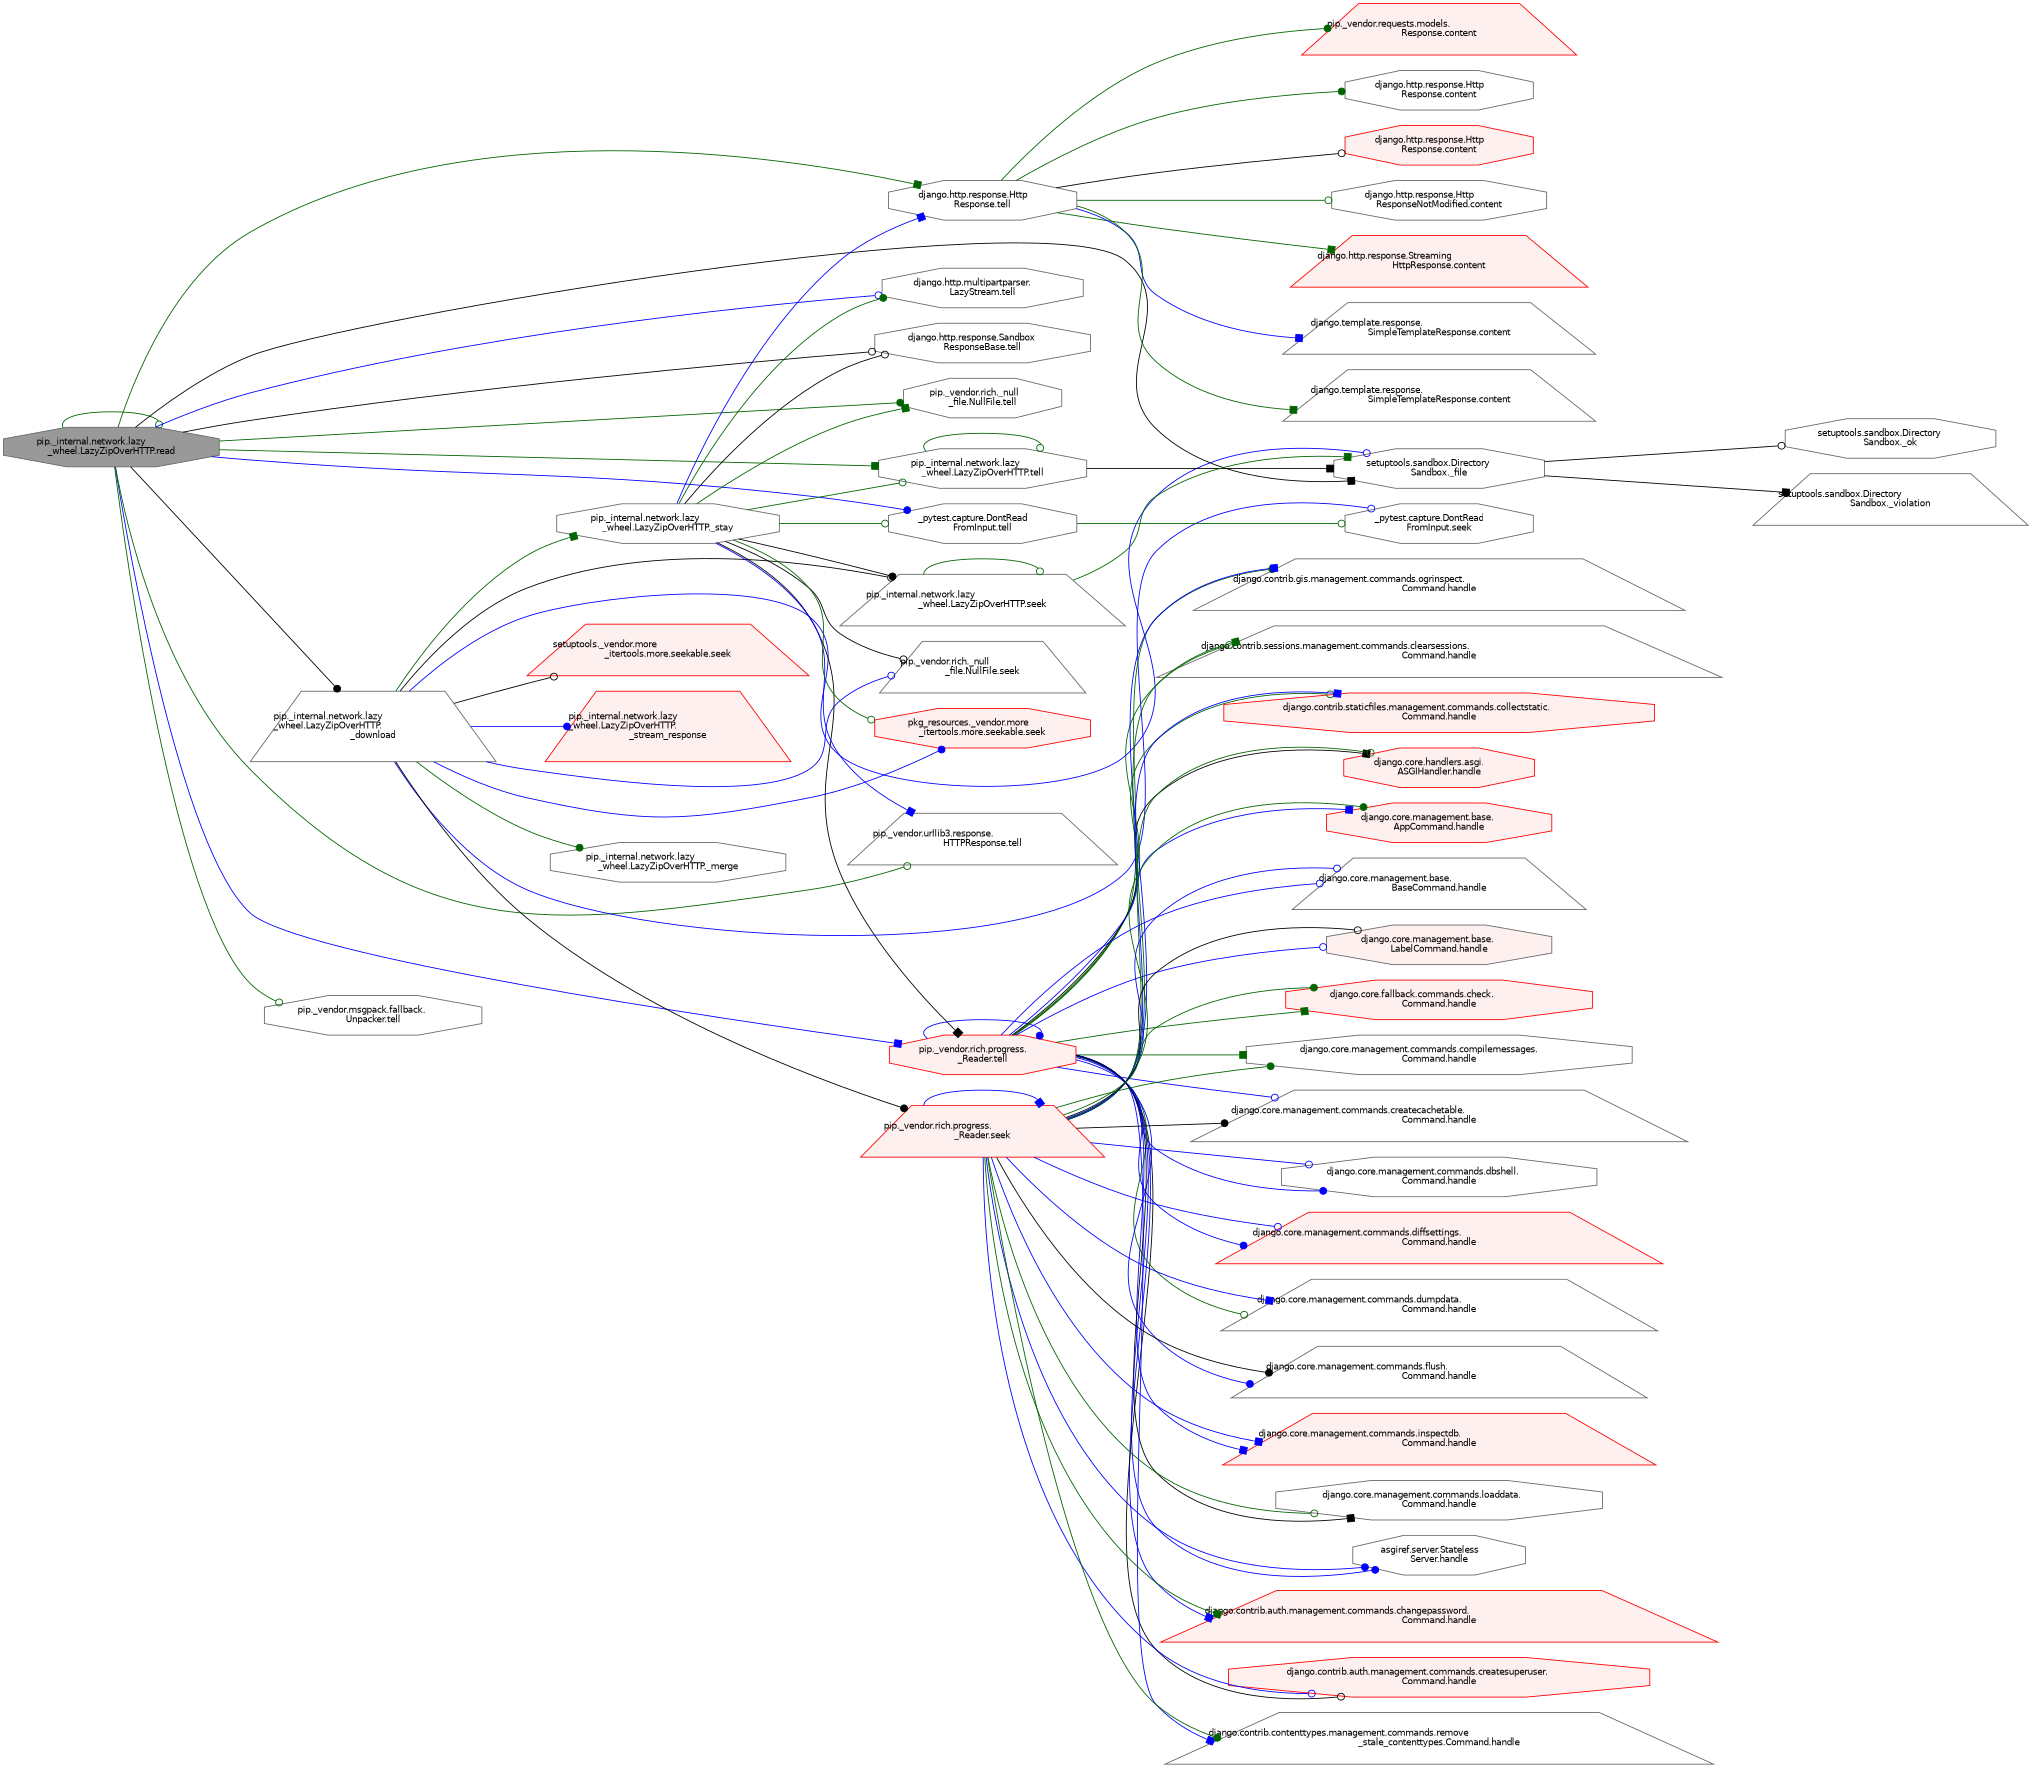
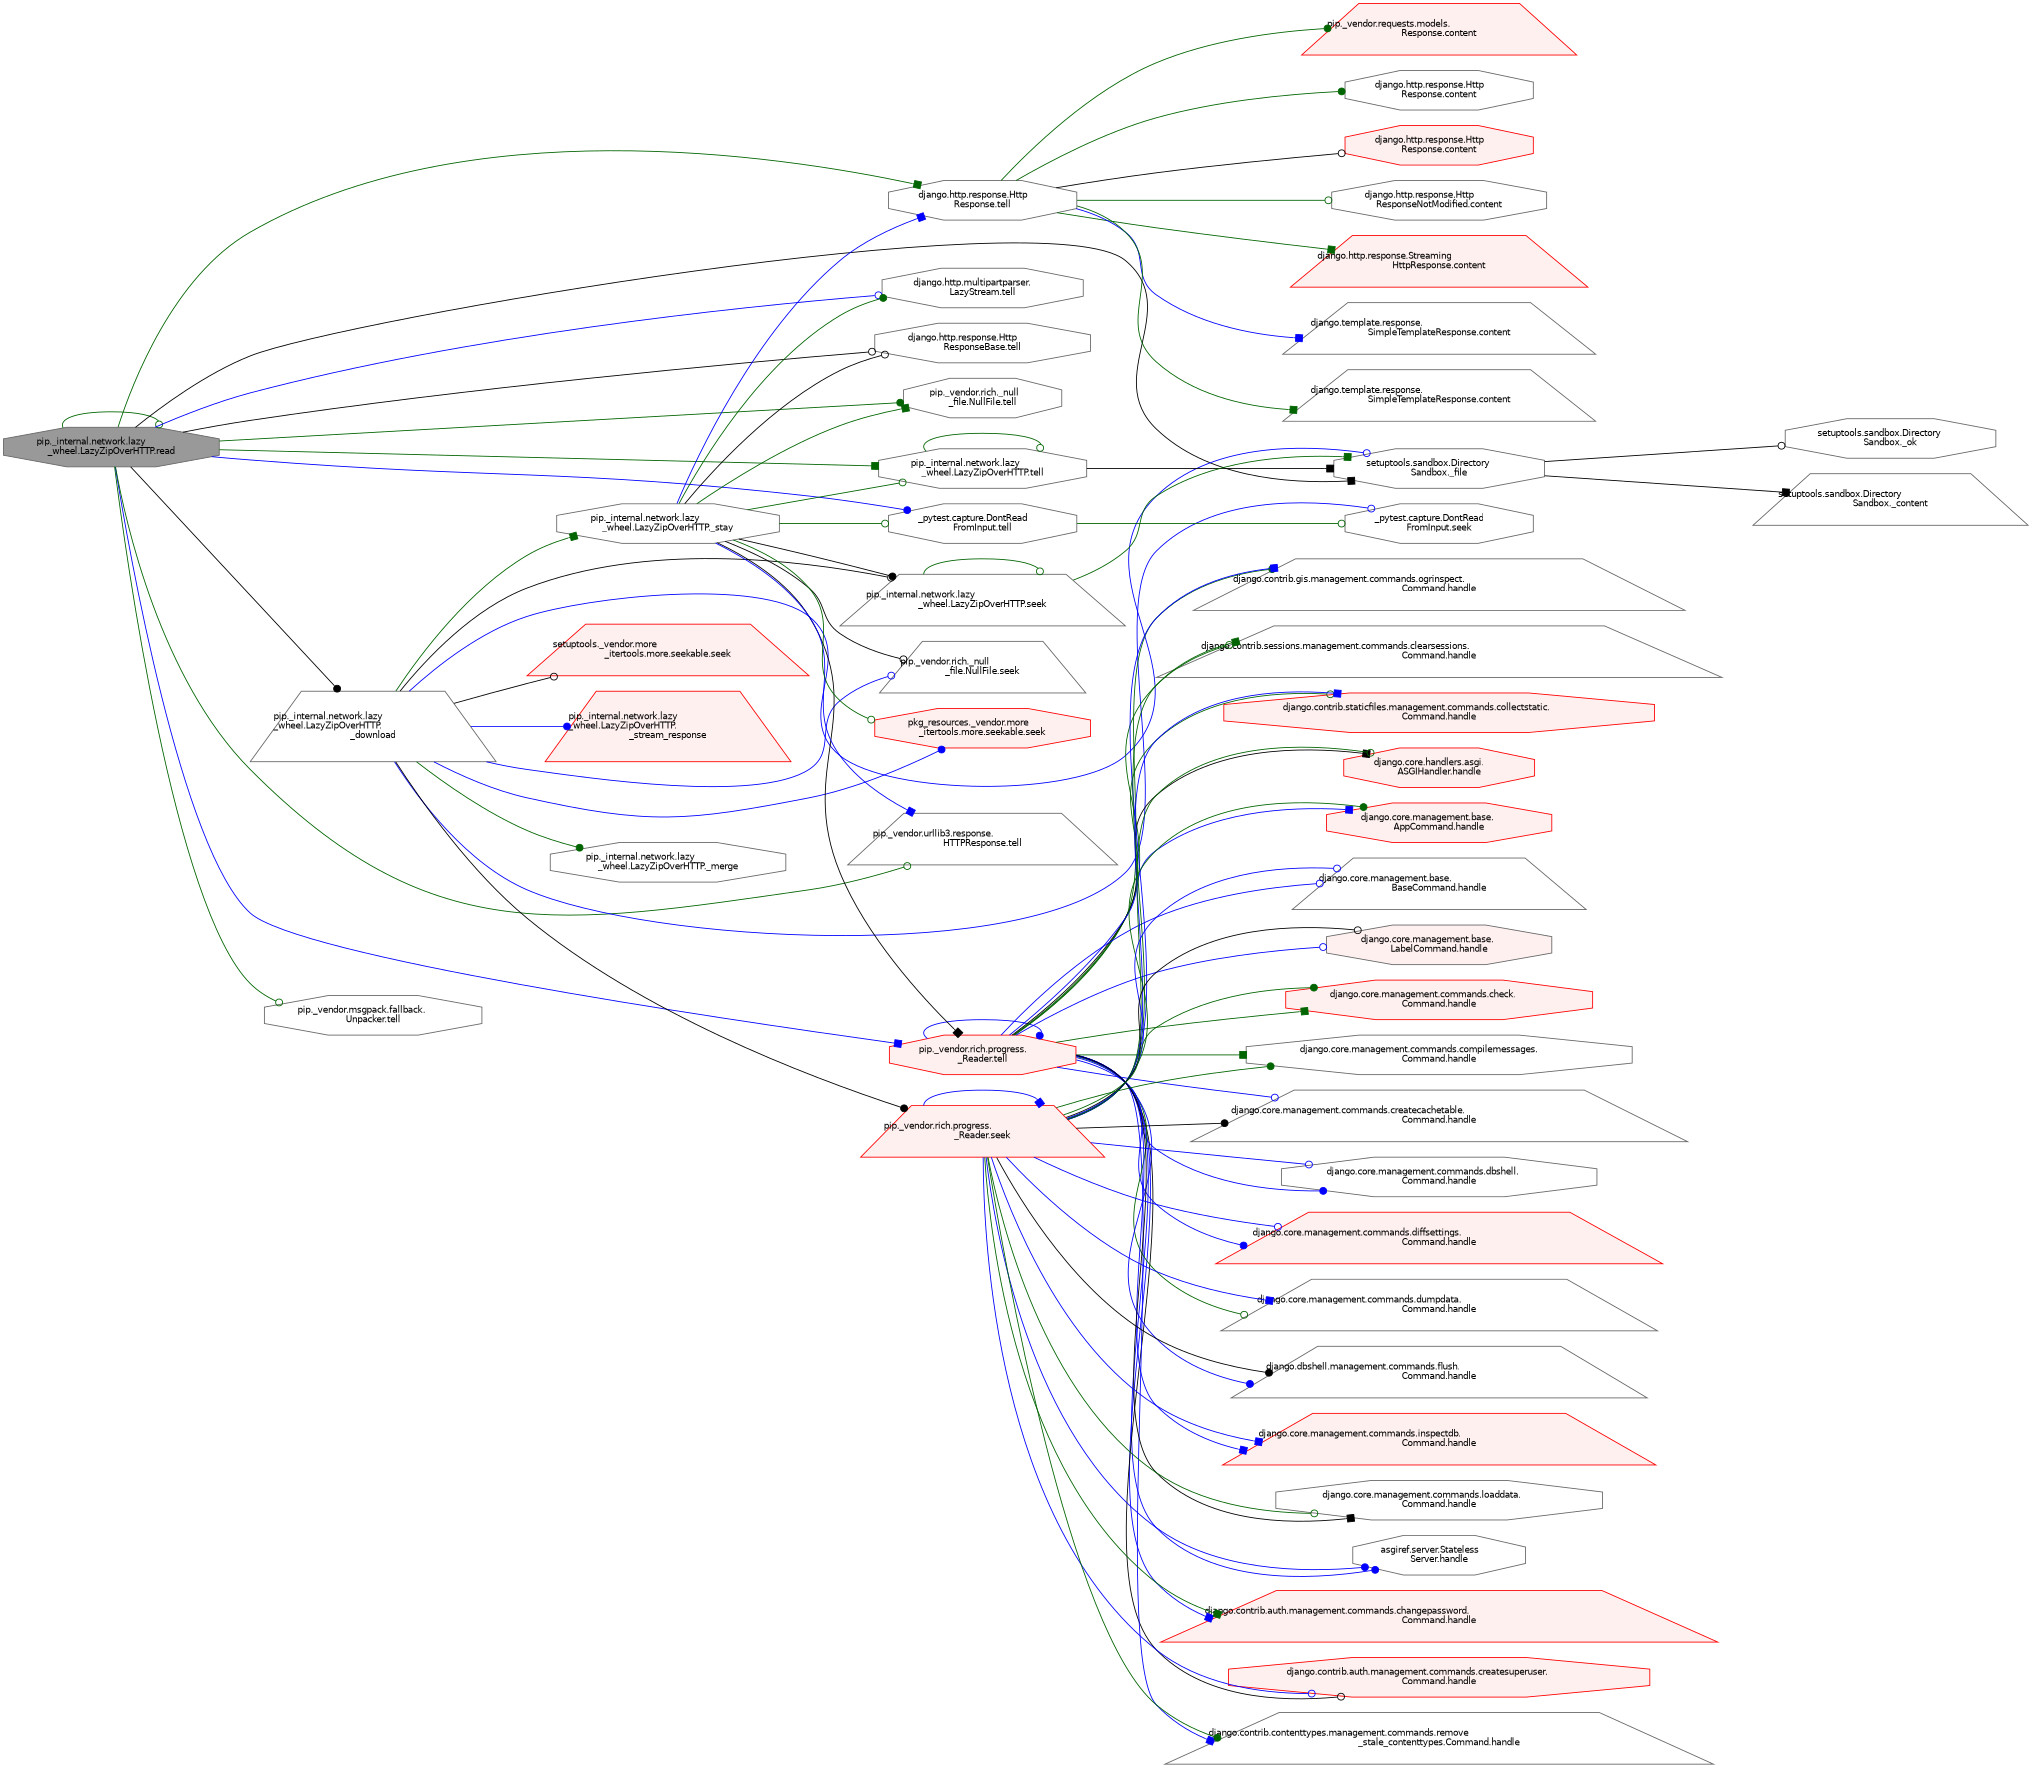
(983, 343) -> (983, 343)
(1891, 499) -> (1891, 499)
(1439, 1000) -> (1439, 1000)
(1439, 1372) -> (1439, 1372)
